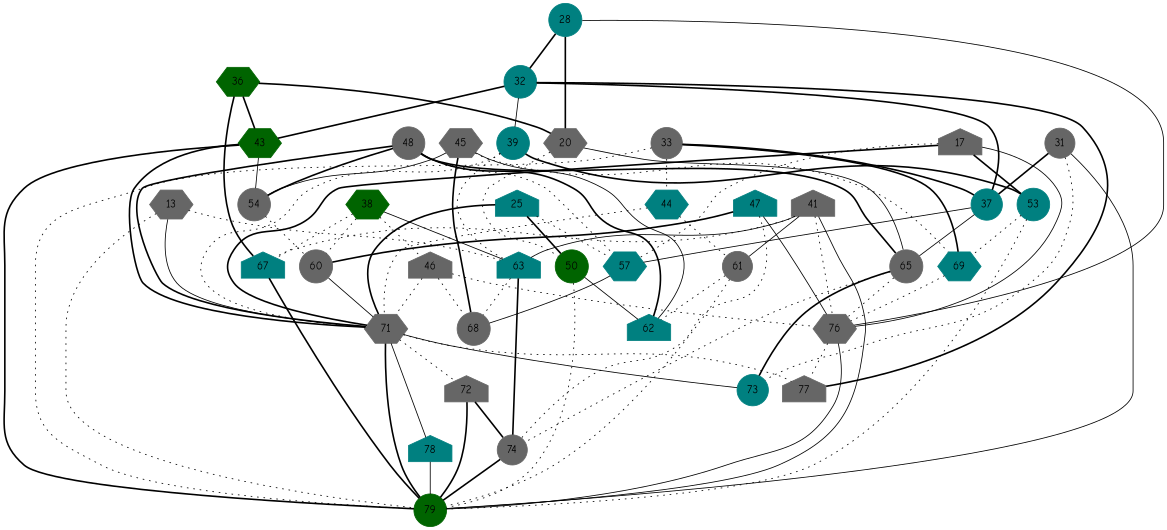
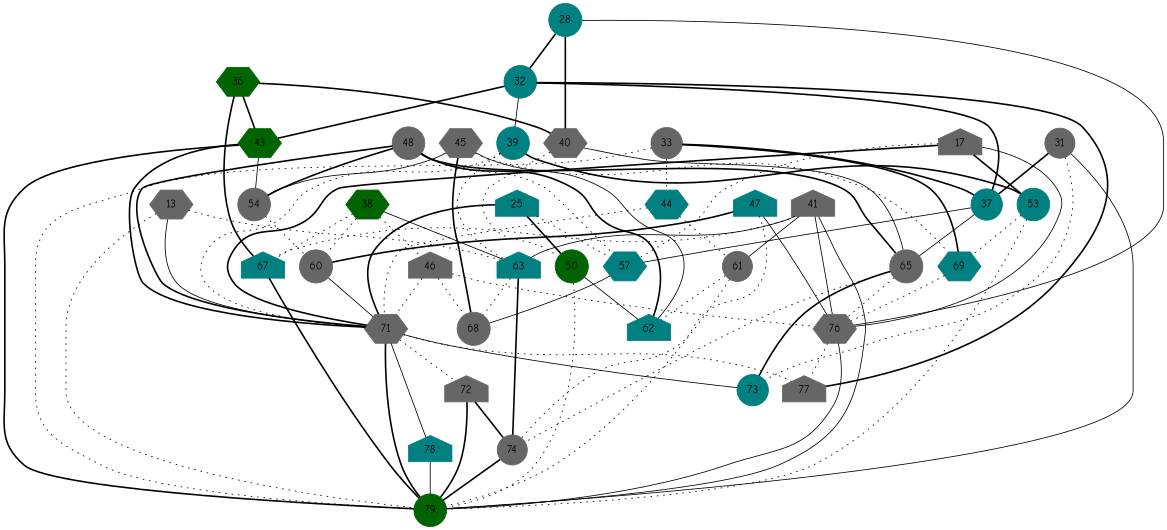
(565, 143) -> (565, 143)
(824, 265) -> (824, 265)
